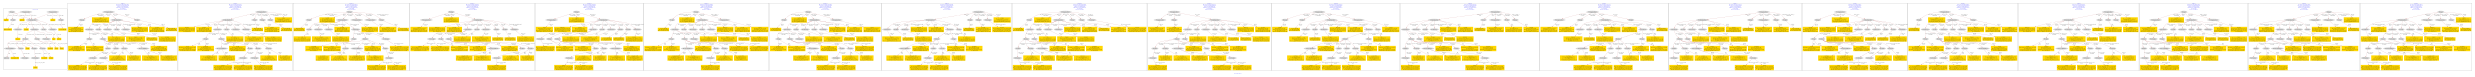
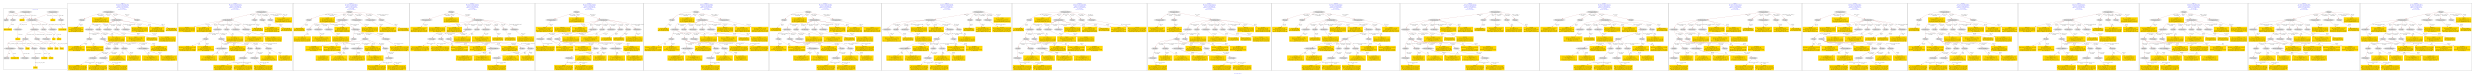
(6, 20) -> (6, 20)
(26, 29) -> none
